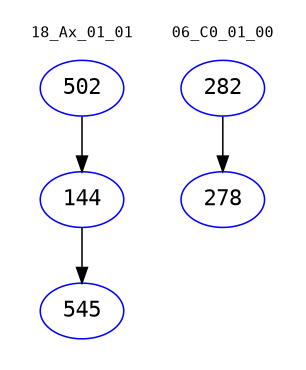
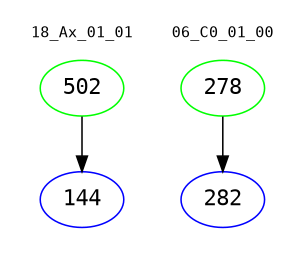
(82, 88) -> (82, 88)
(223, 136) -> (223, 136)
(223, 200) -> (223, 88)
(82, 311) -> none
